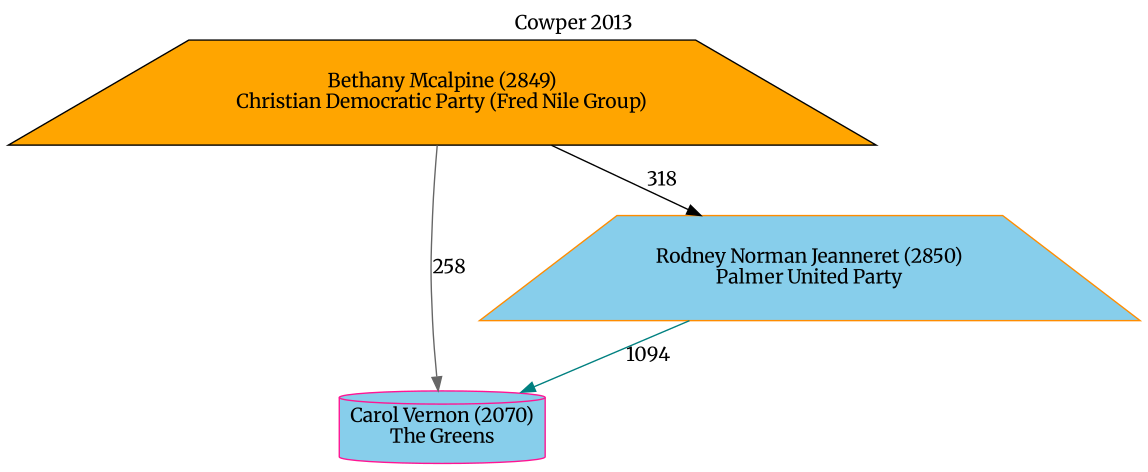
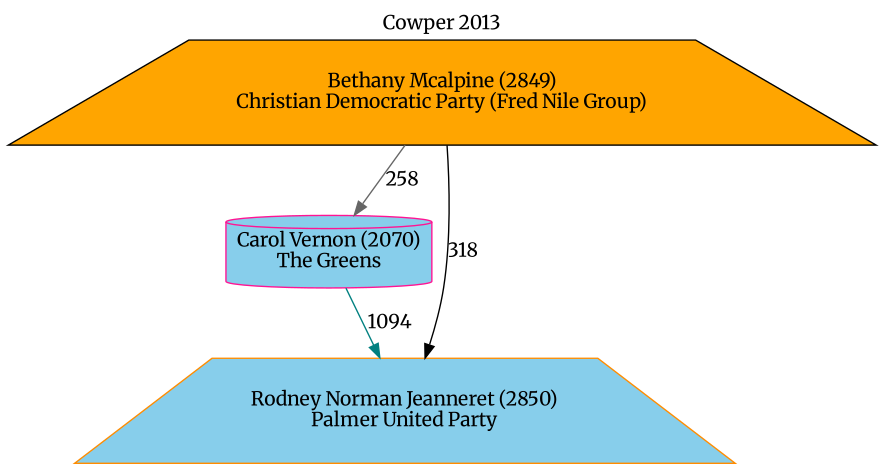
(612, 354) -> (360, 317)
